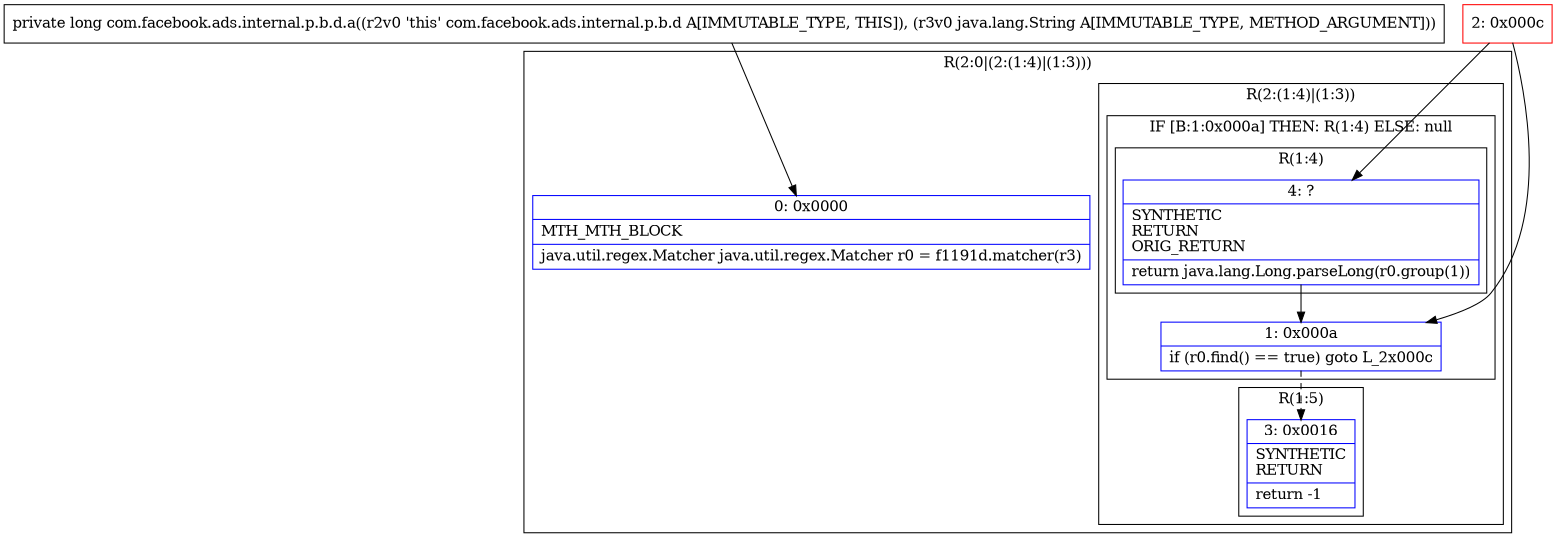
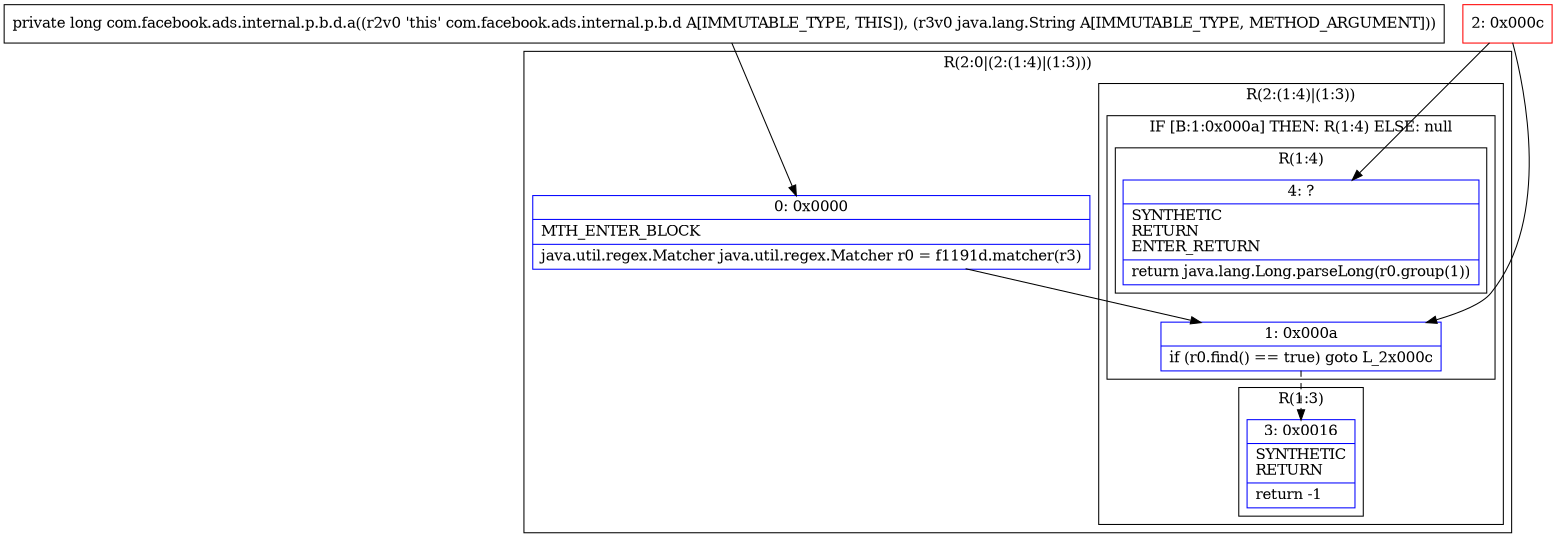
(612, 231) -> (621, 231)
(1188, 247) -> (1196, 247)
(1301, 300) -> (1078, 294)
(1301, 399) -> (1301, 399)
